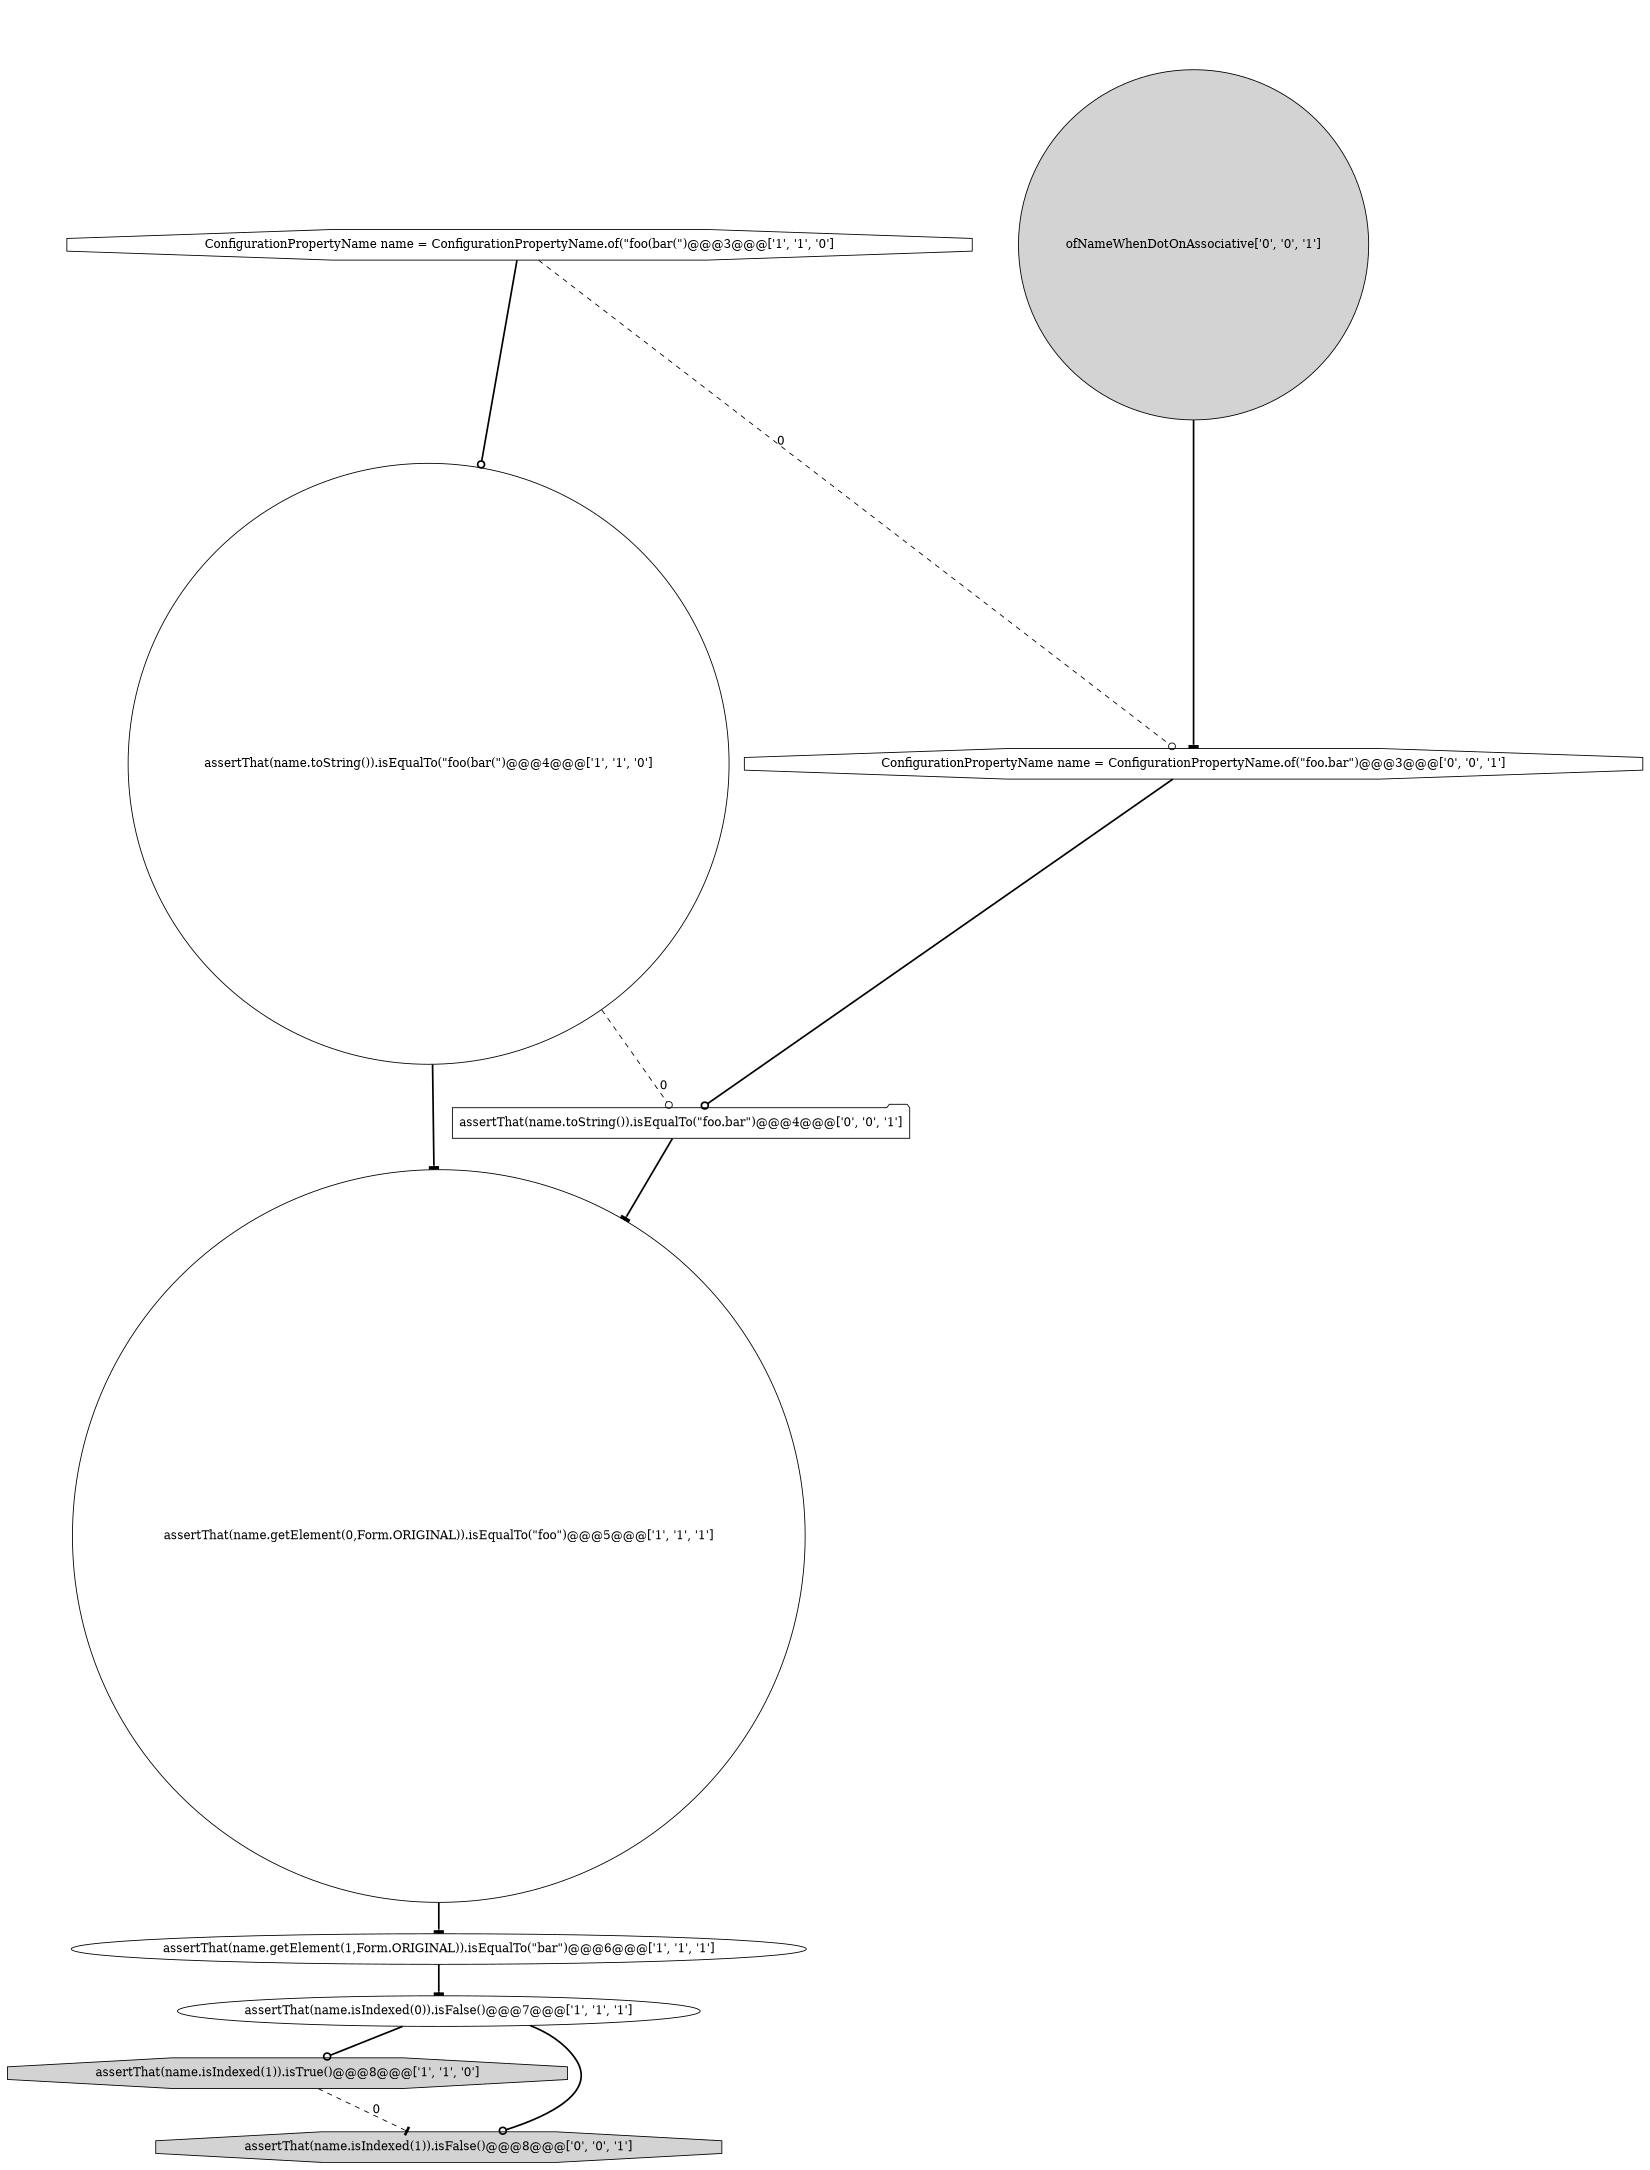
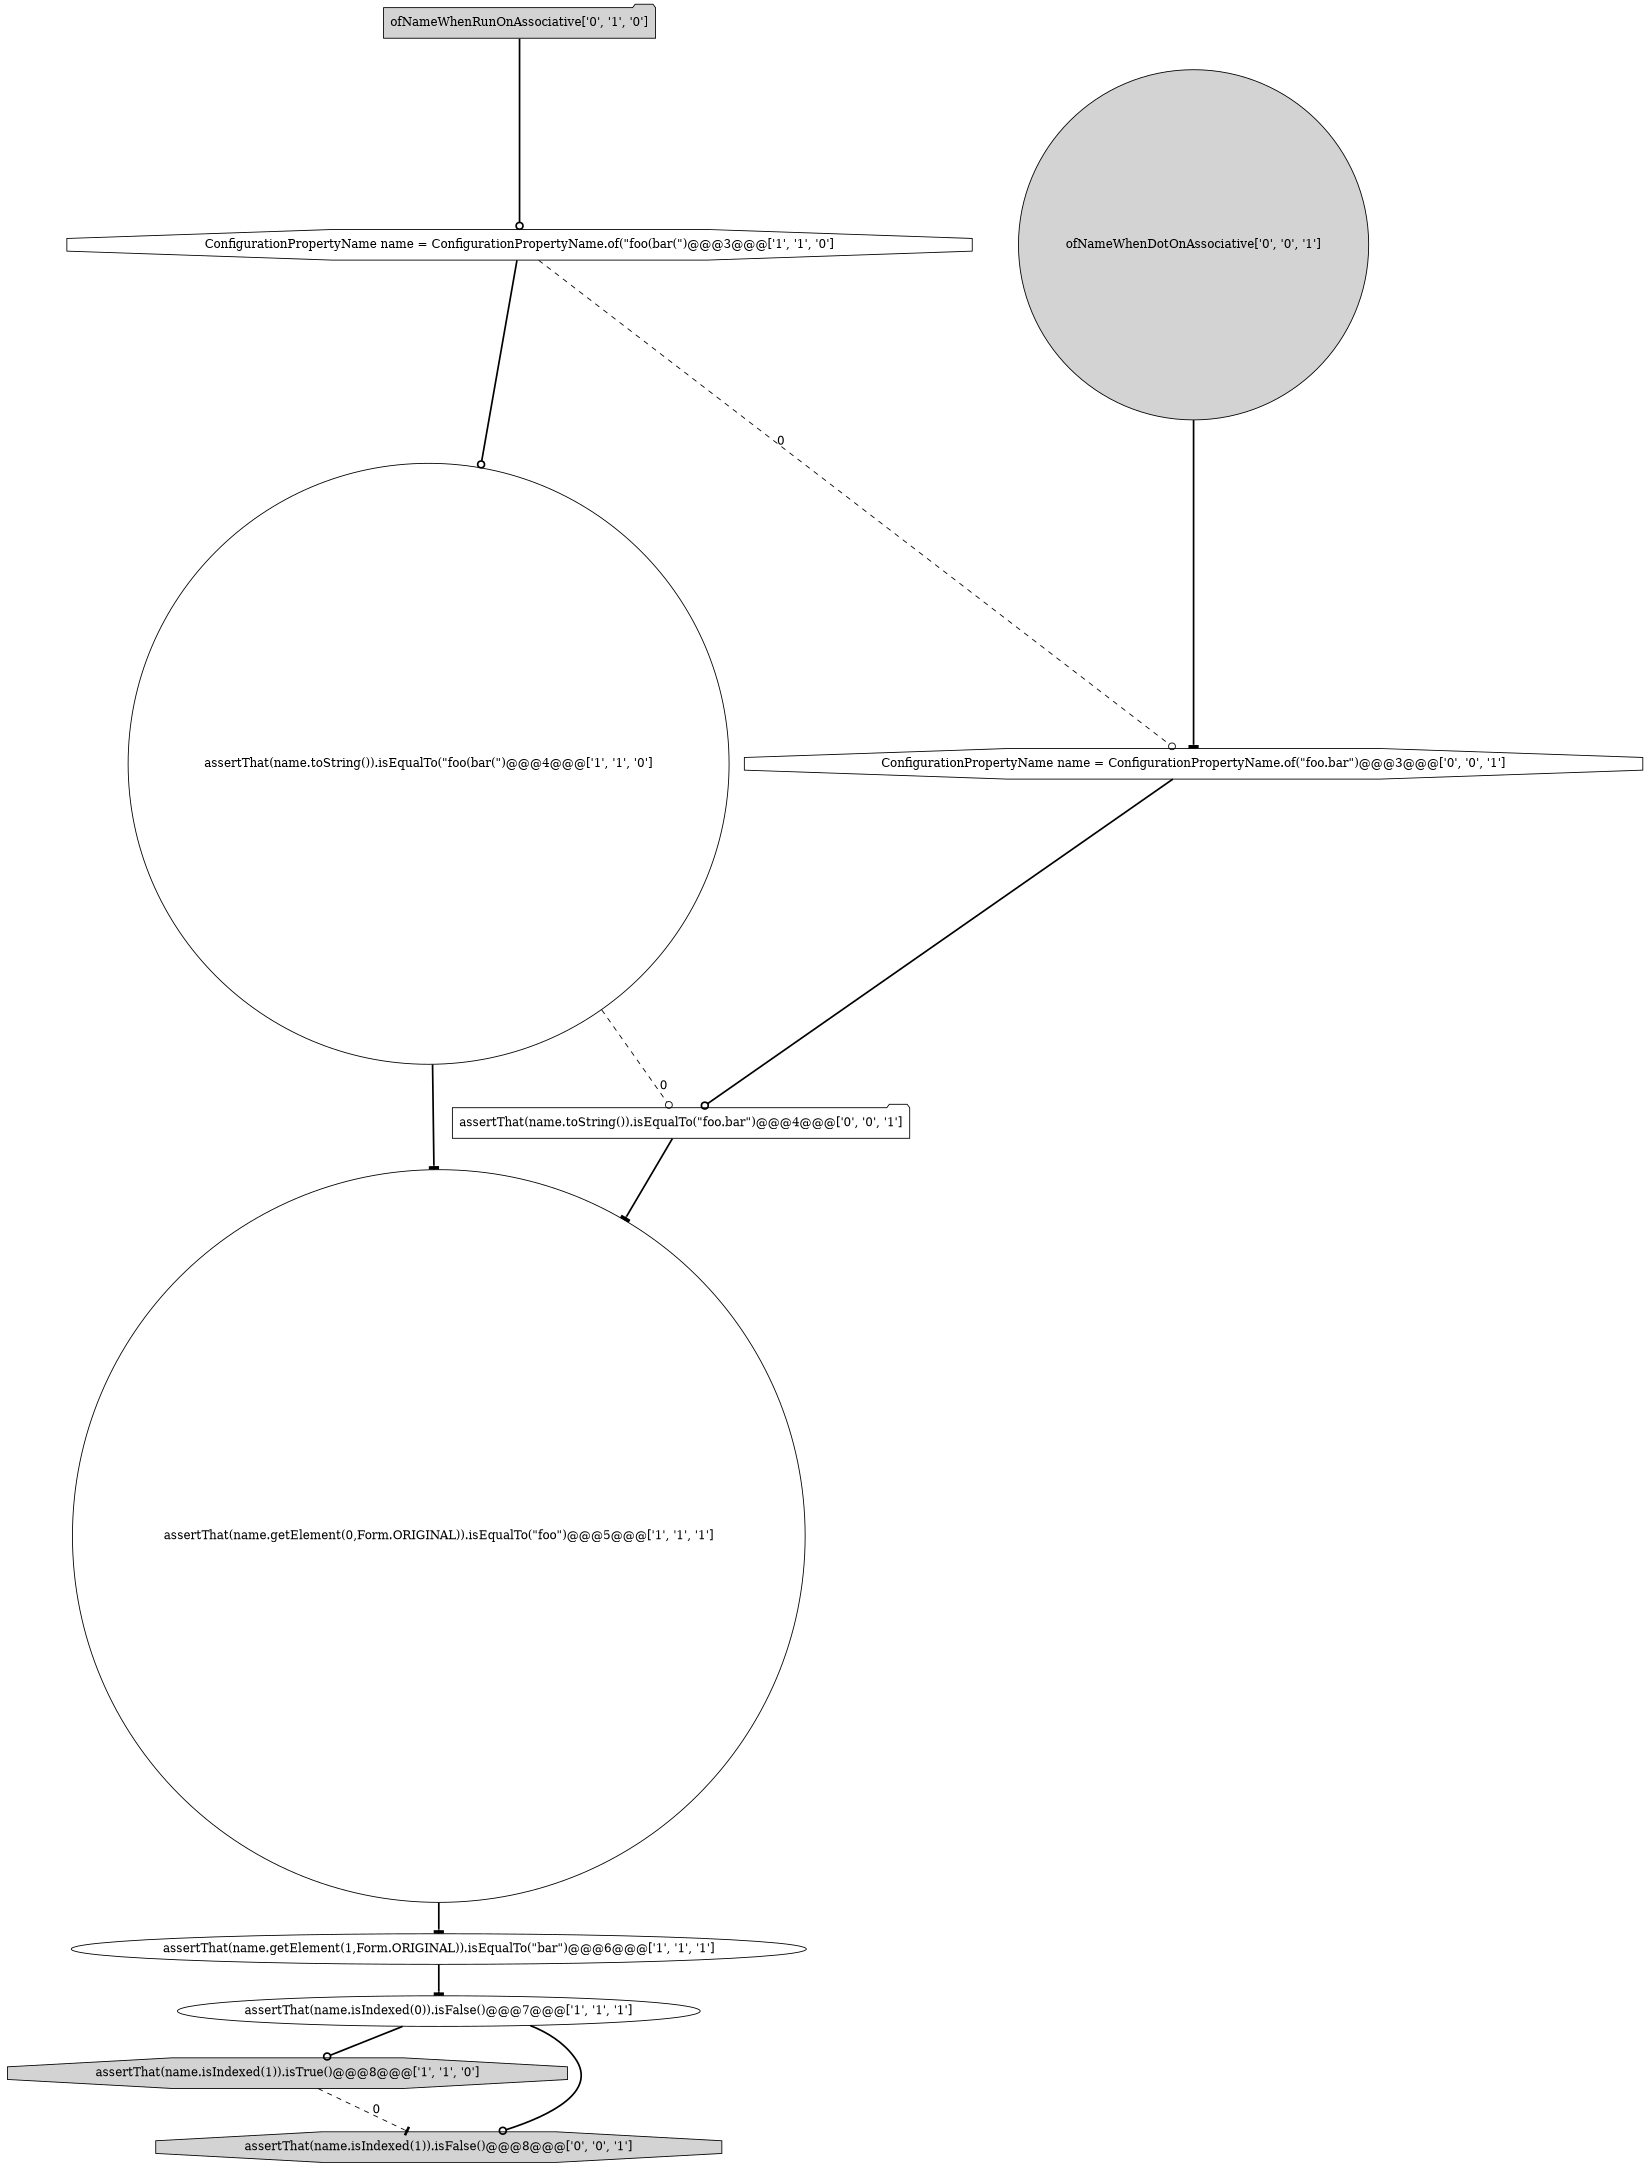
none -> (520, 23)
